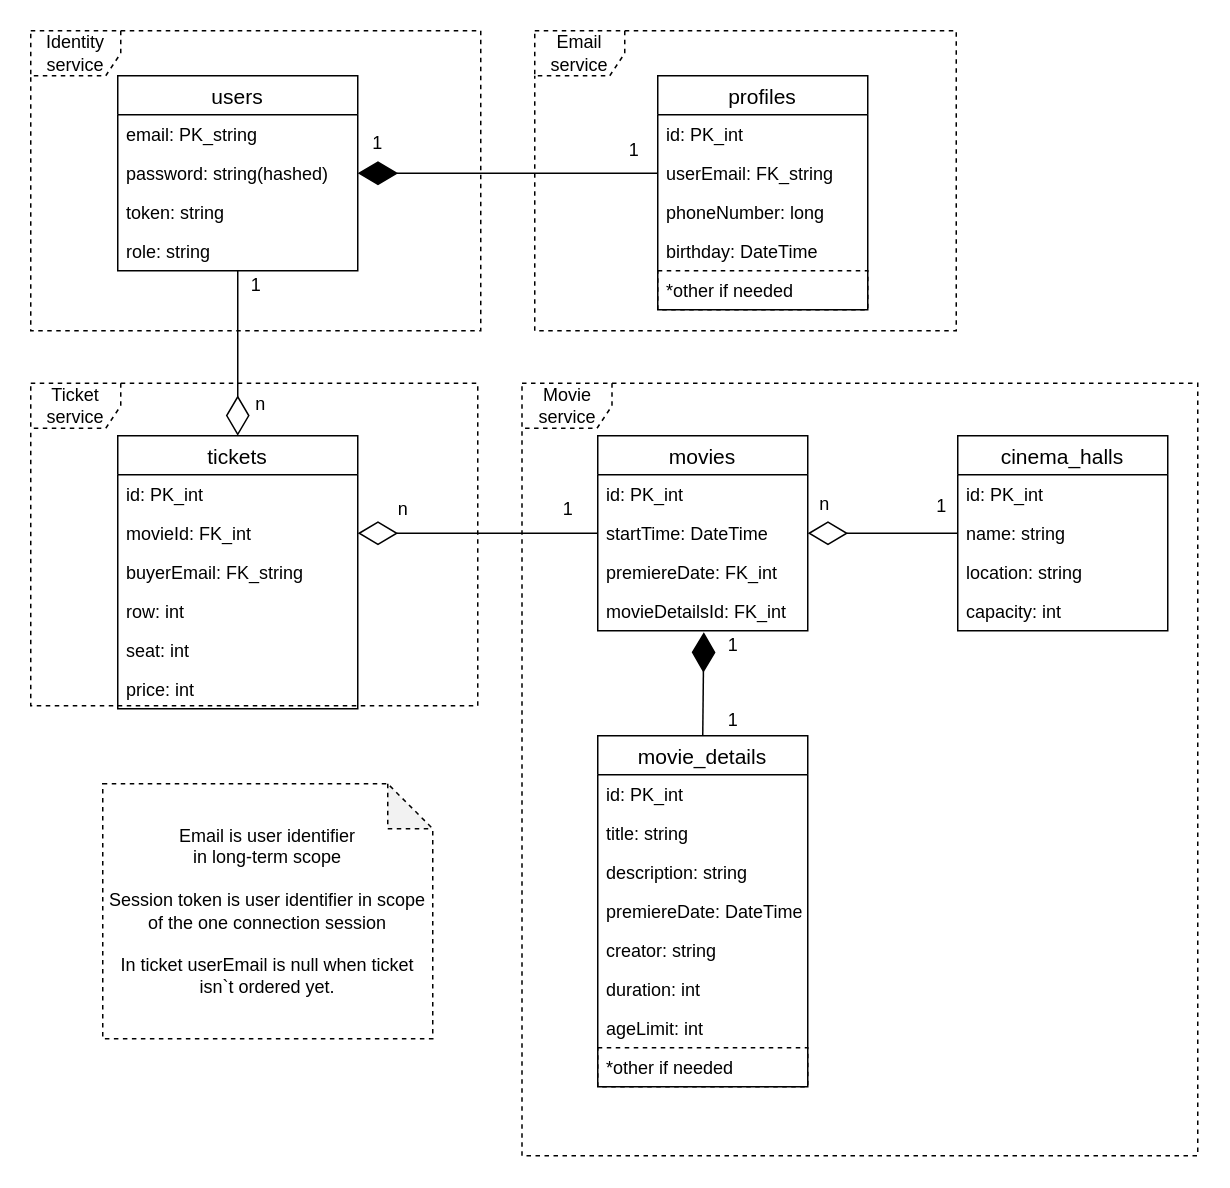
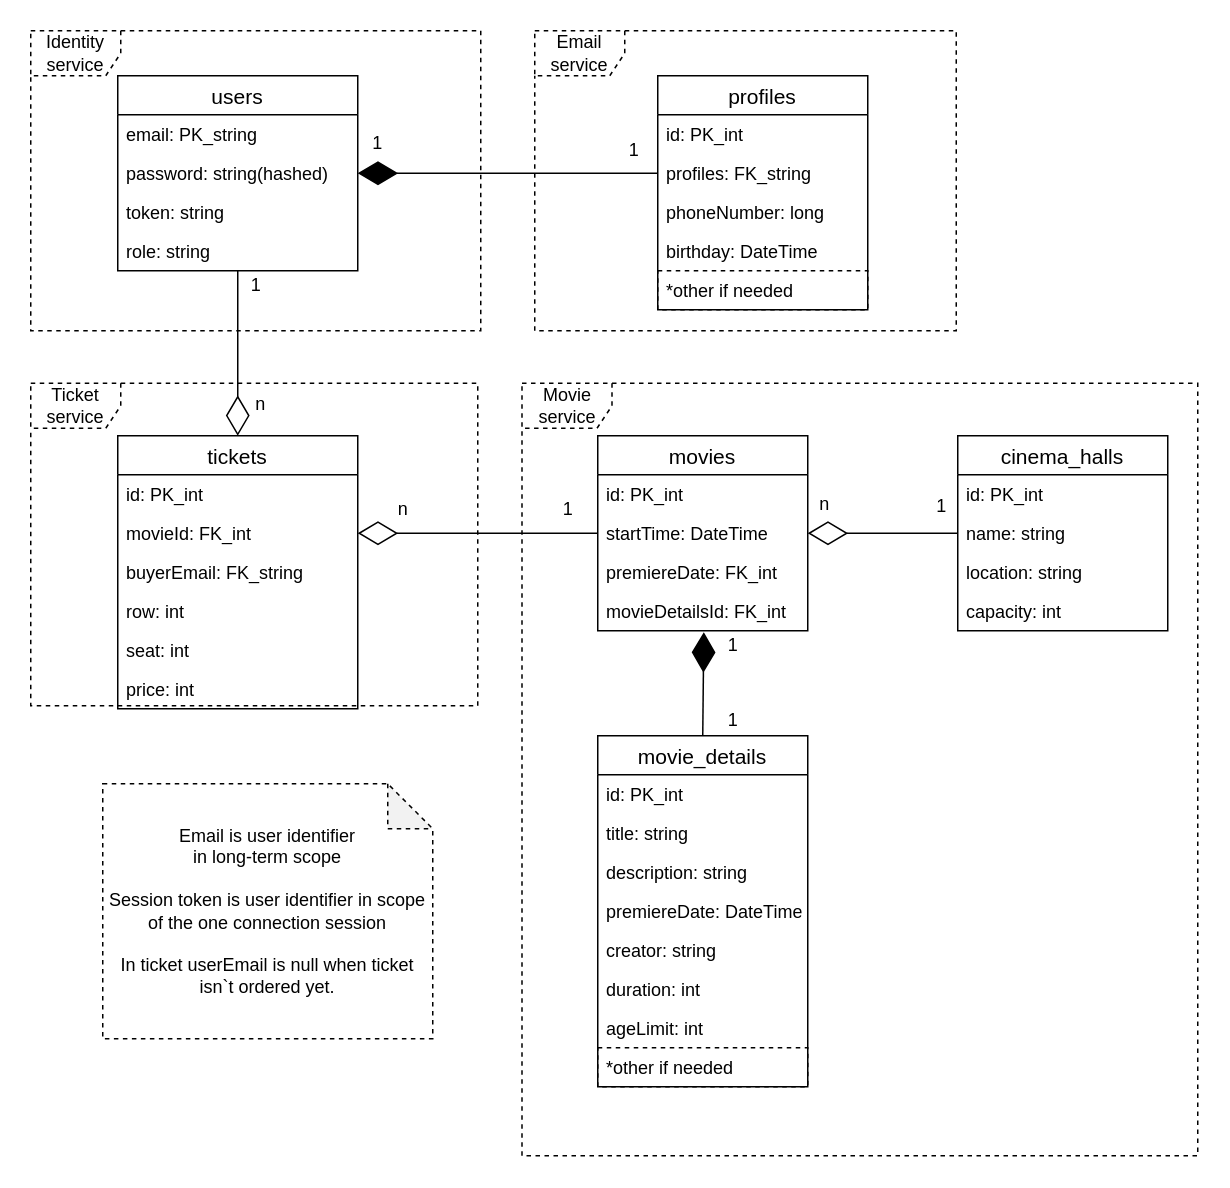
(755, 174) -> (750, 174)
